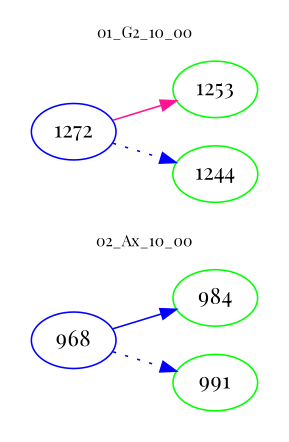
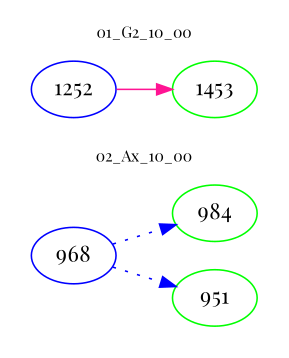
(215, 89) -> (215, 89)
(74, 132) -> (74, 89)
(215, 174) -> none
(137, 321) -> (137, 237)
(215, 383) -> (215, 298)
